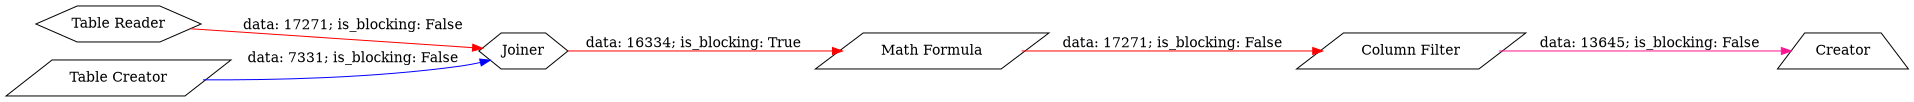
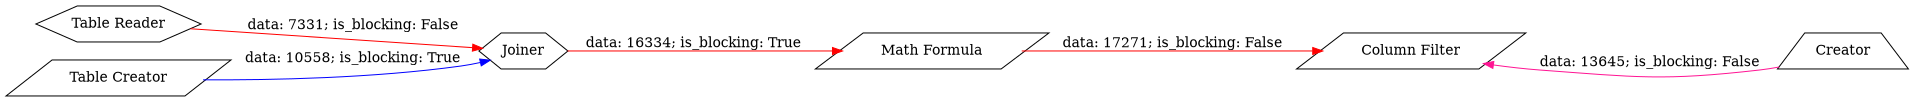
(353, 26) -> (353, 26)
(1640, 51) -> (1636, 76)
(353, 58) -> (353, 58)
